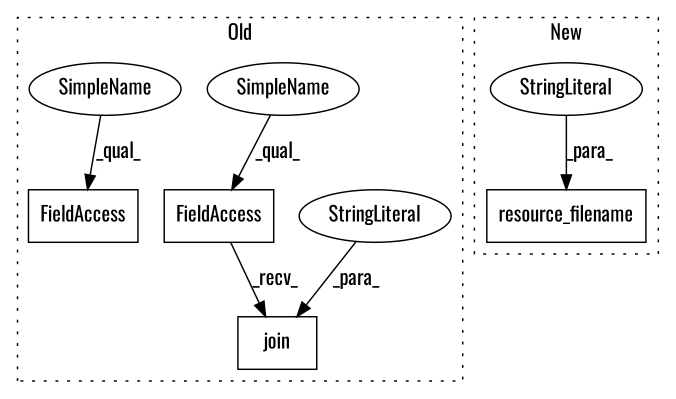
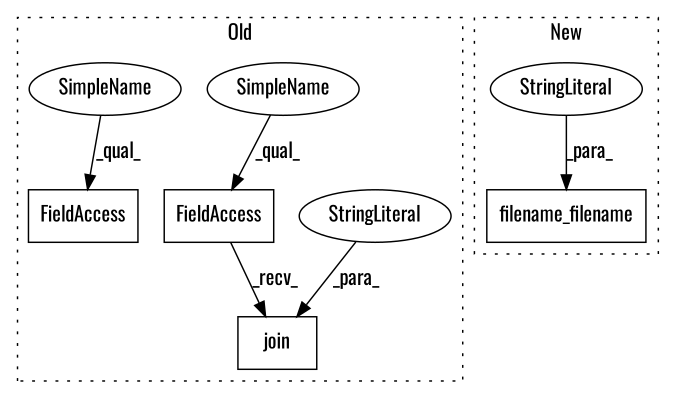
(566, 216) -> (566, 216)
